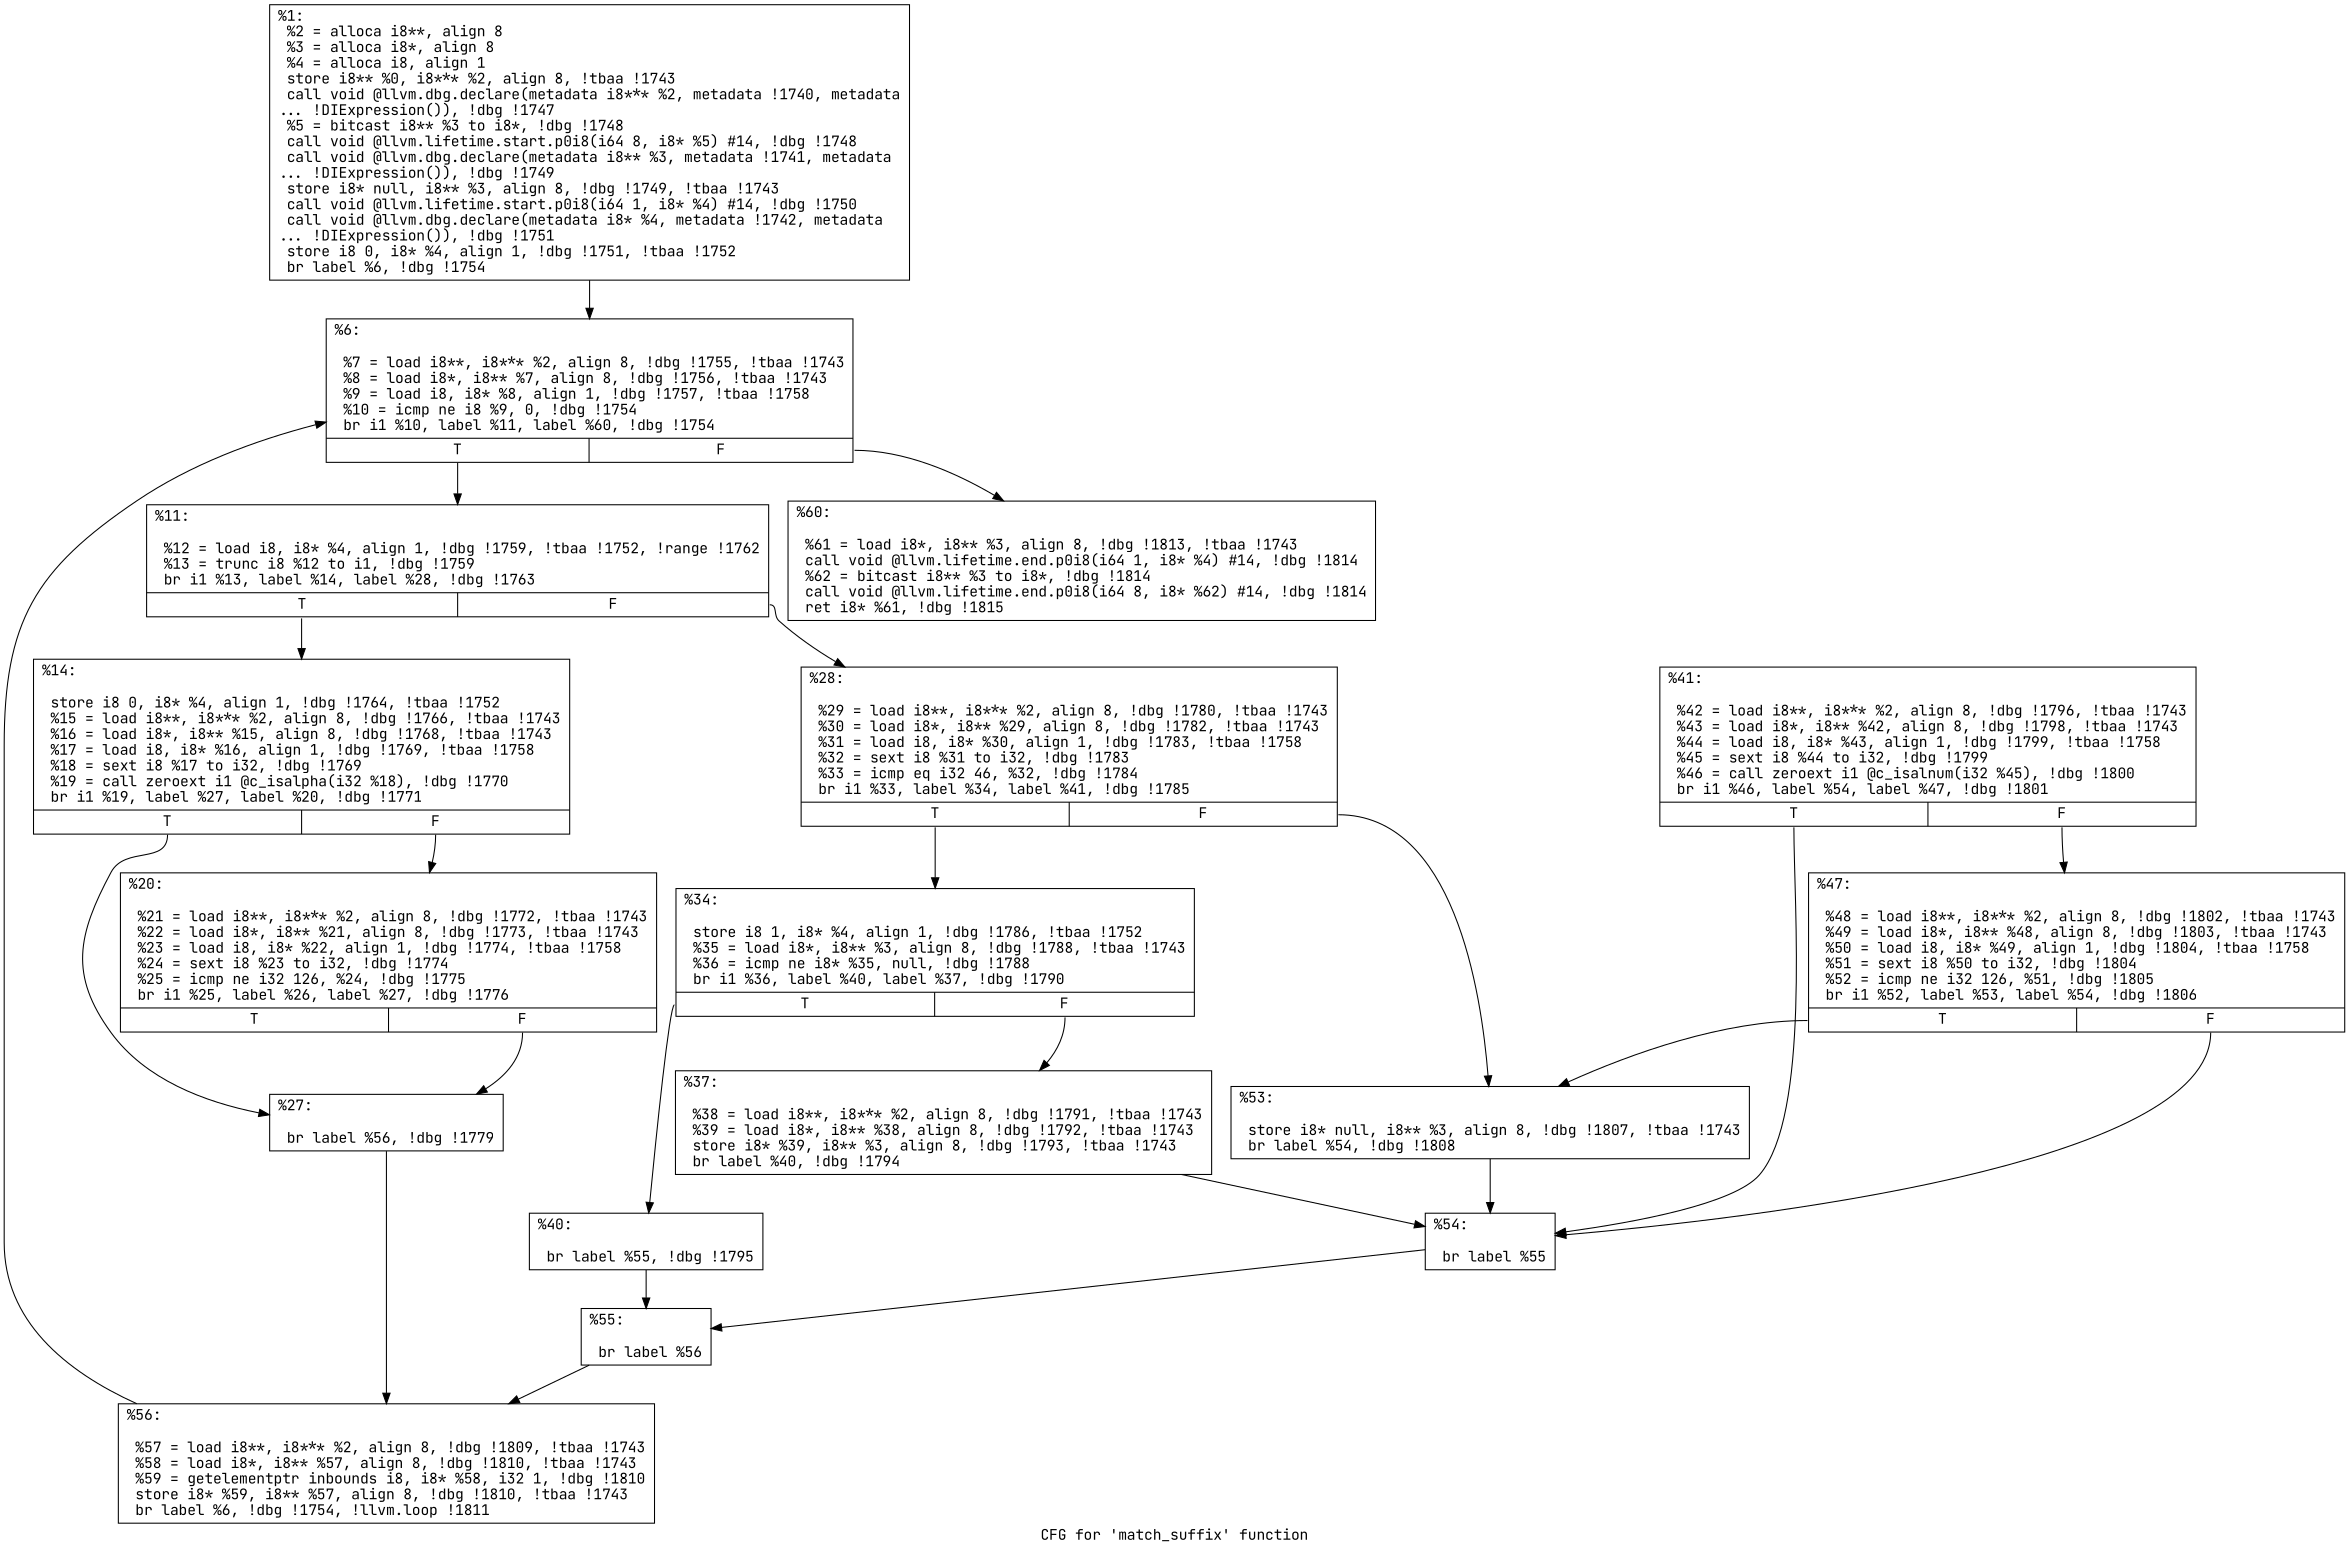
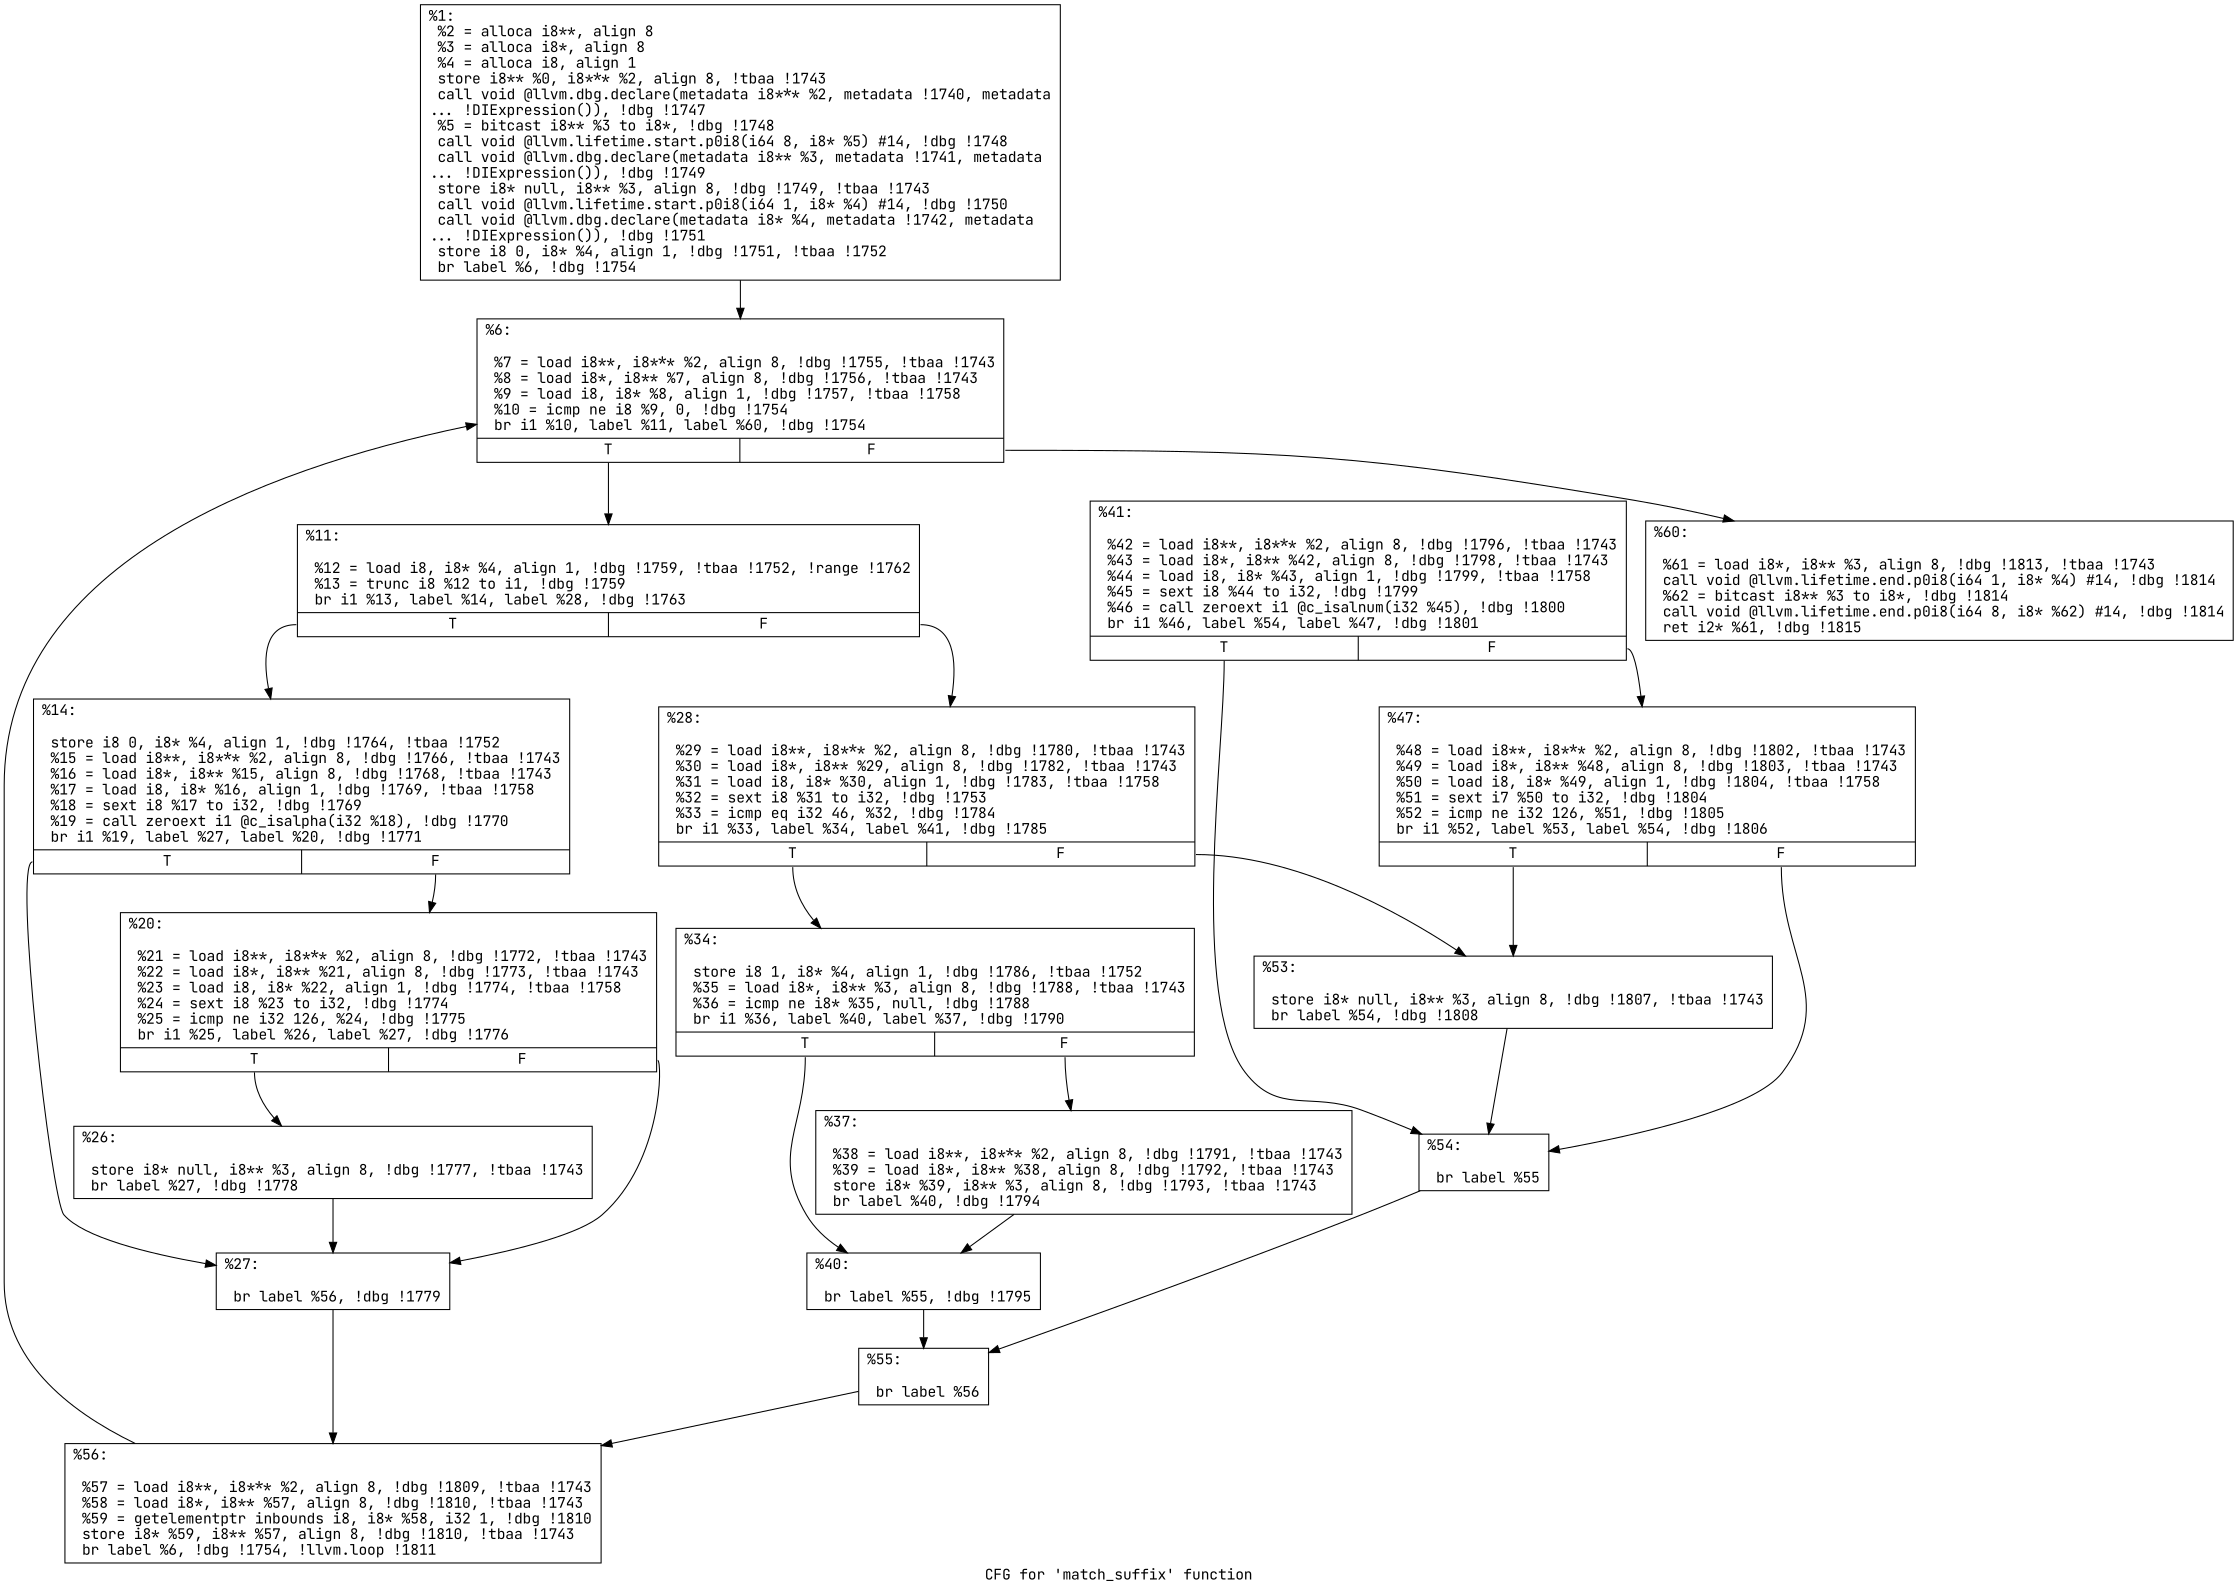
(901, 608) -> (1758, 628)
(970, 758) -> (827, 798)
(1977, 964) -> (1548, 798)
none -> (333, 1162)
(1298, 1199) -> (992, 1230)
